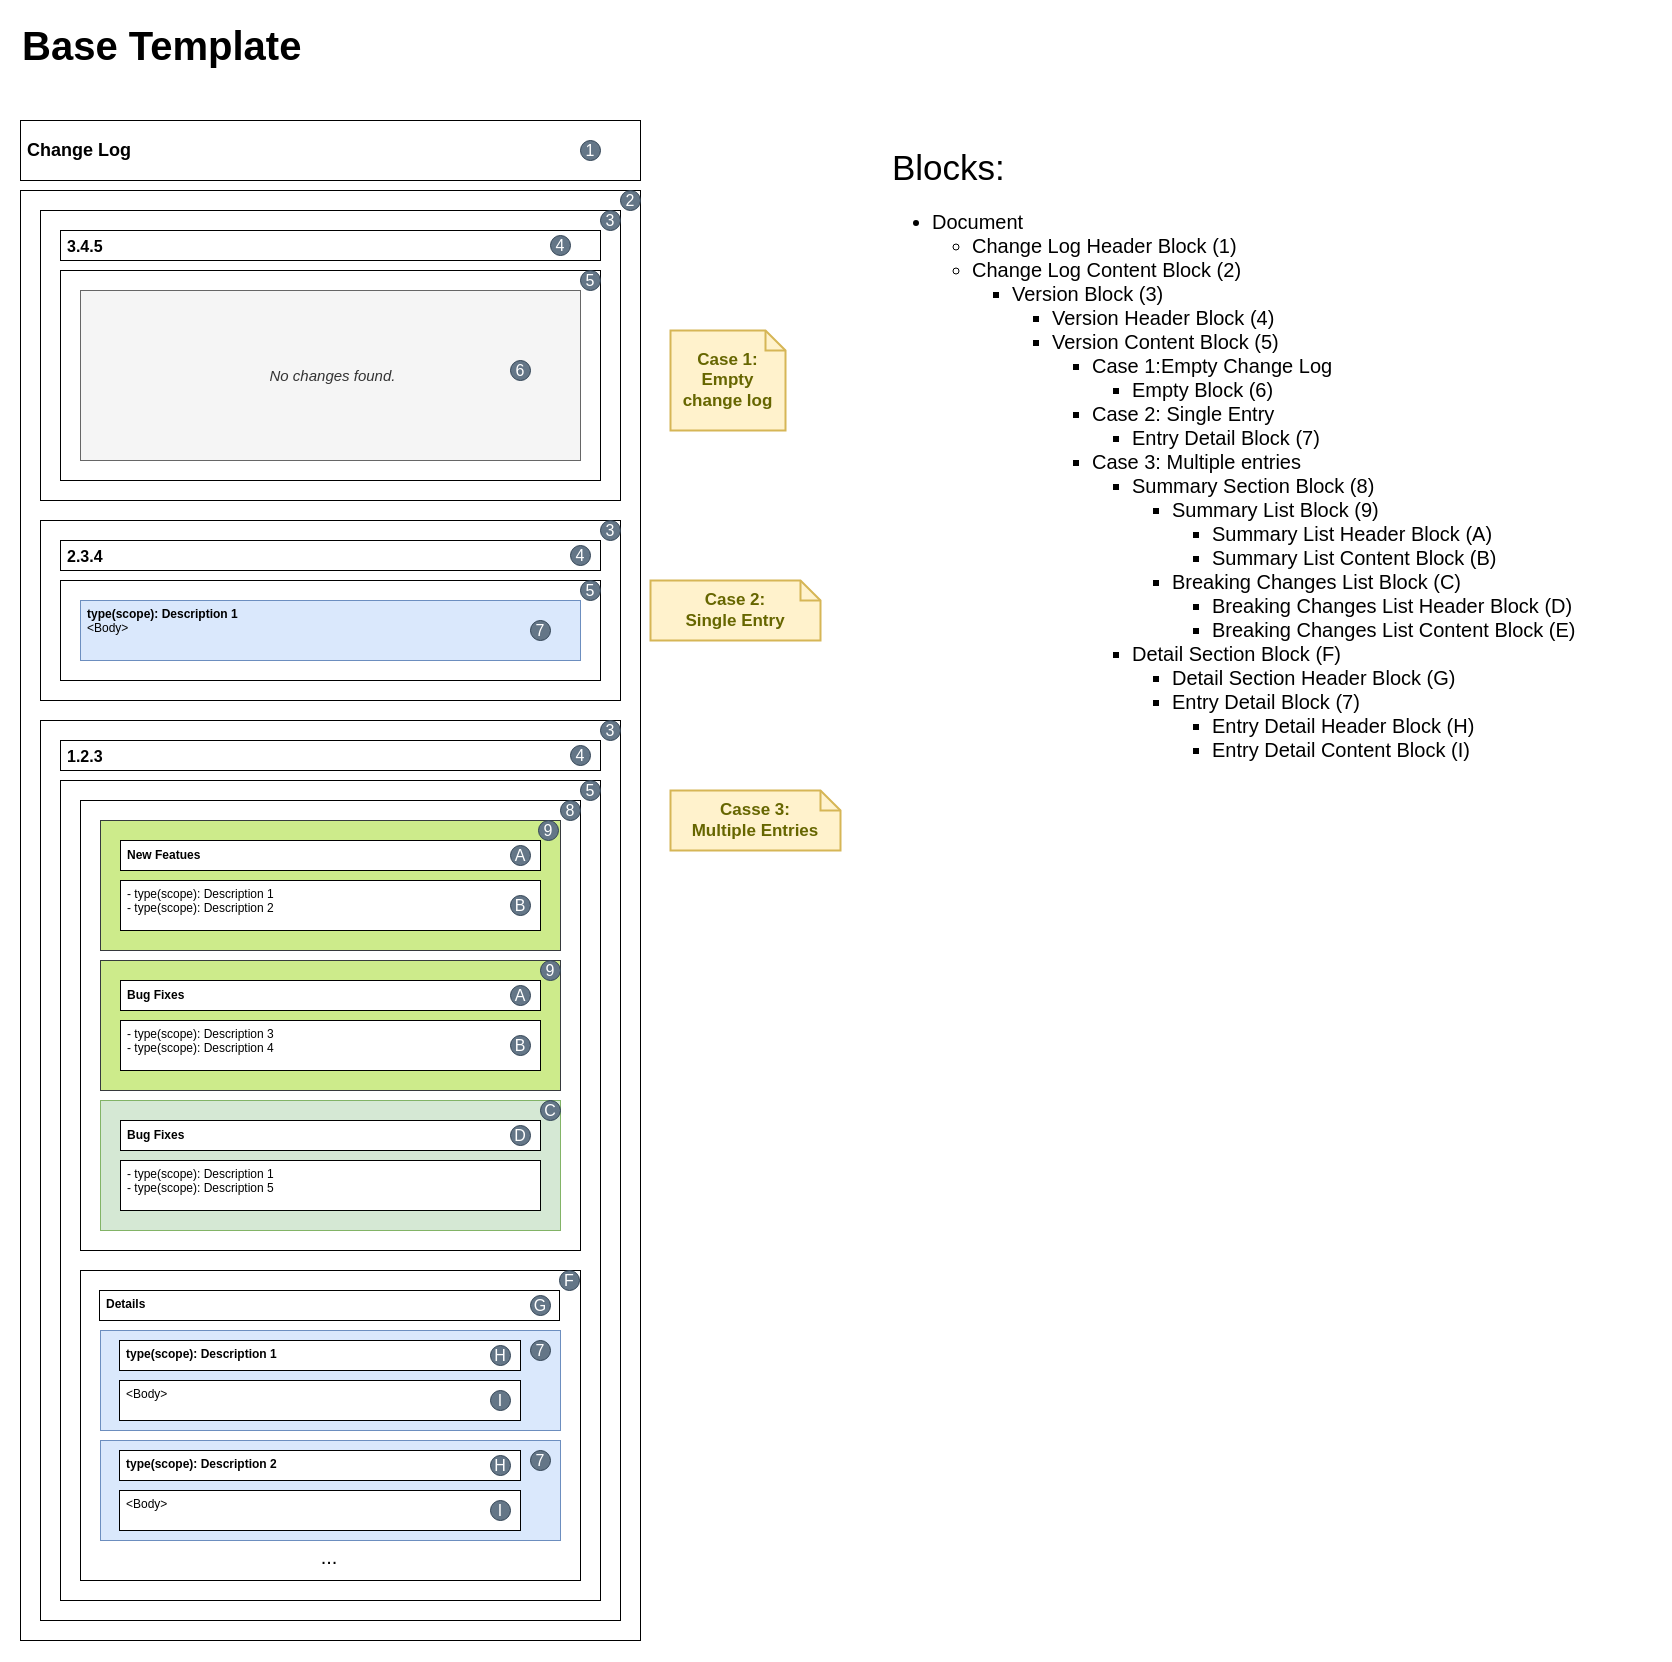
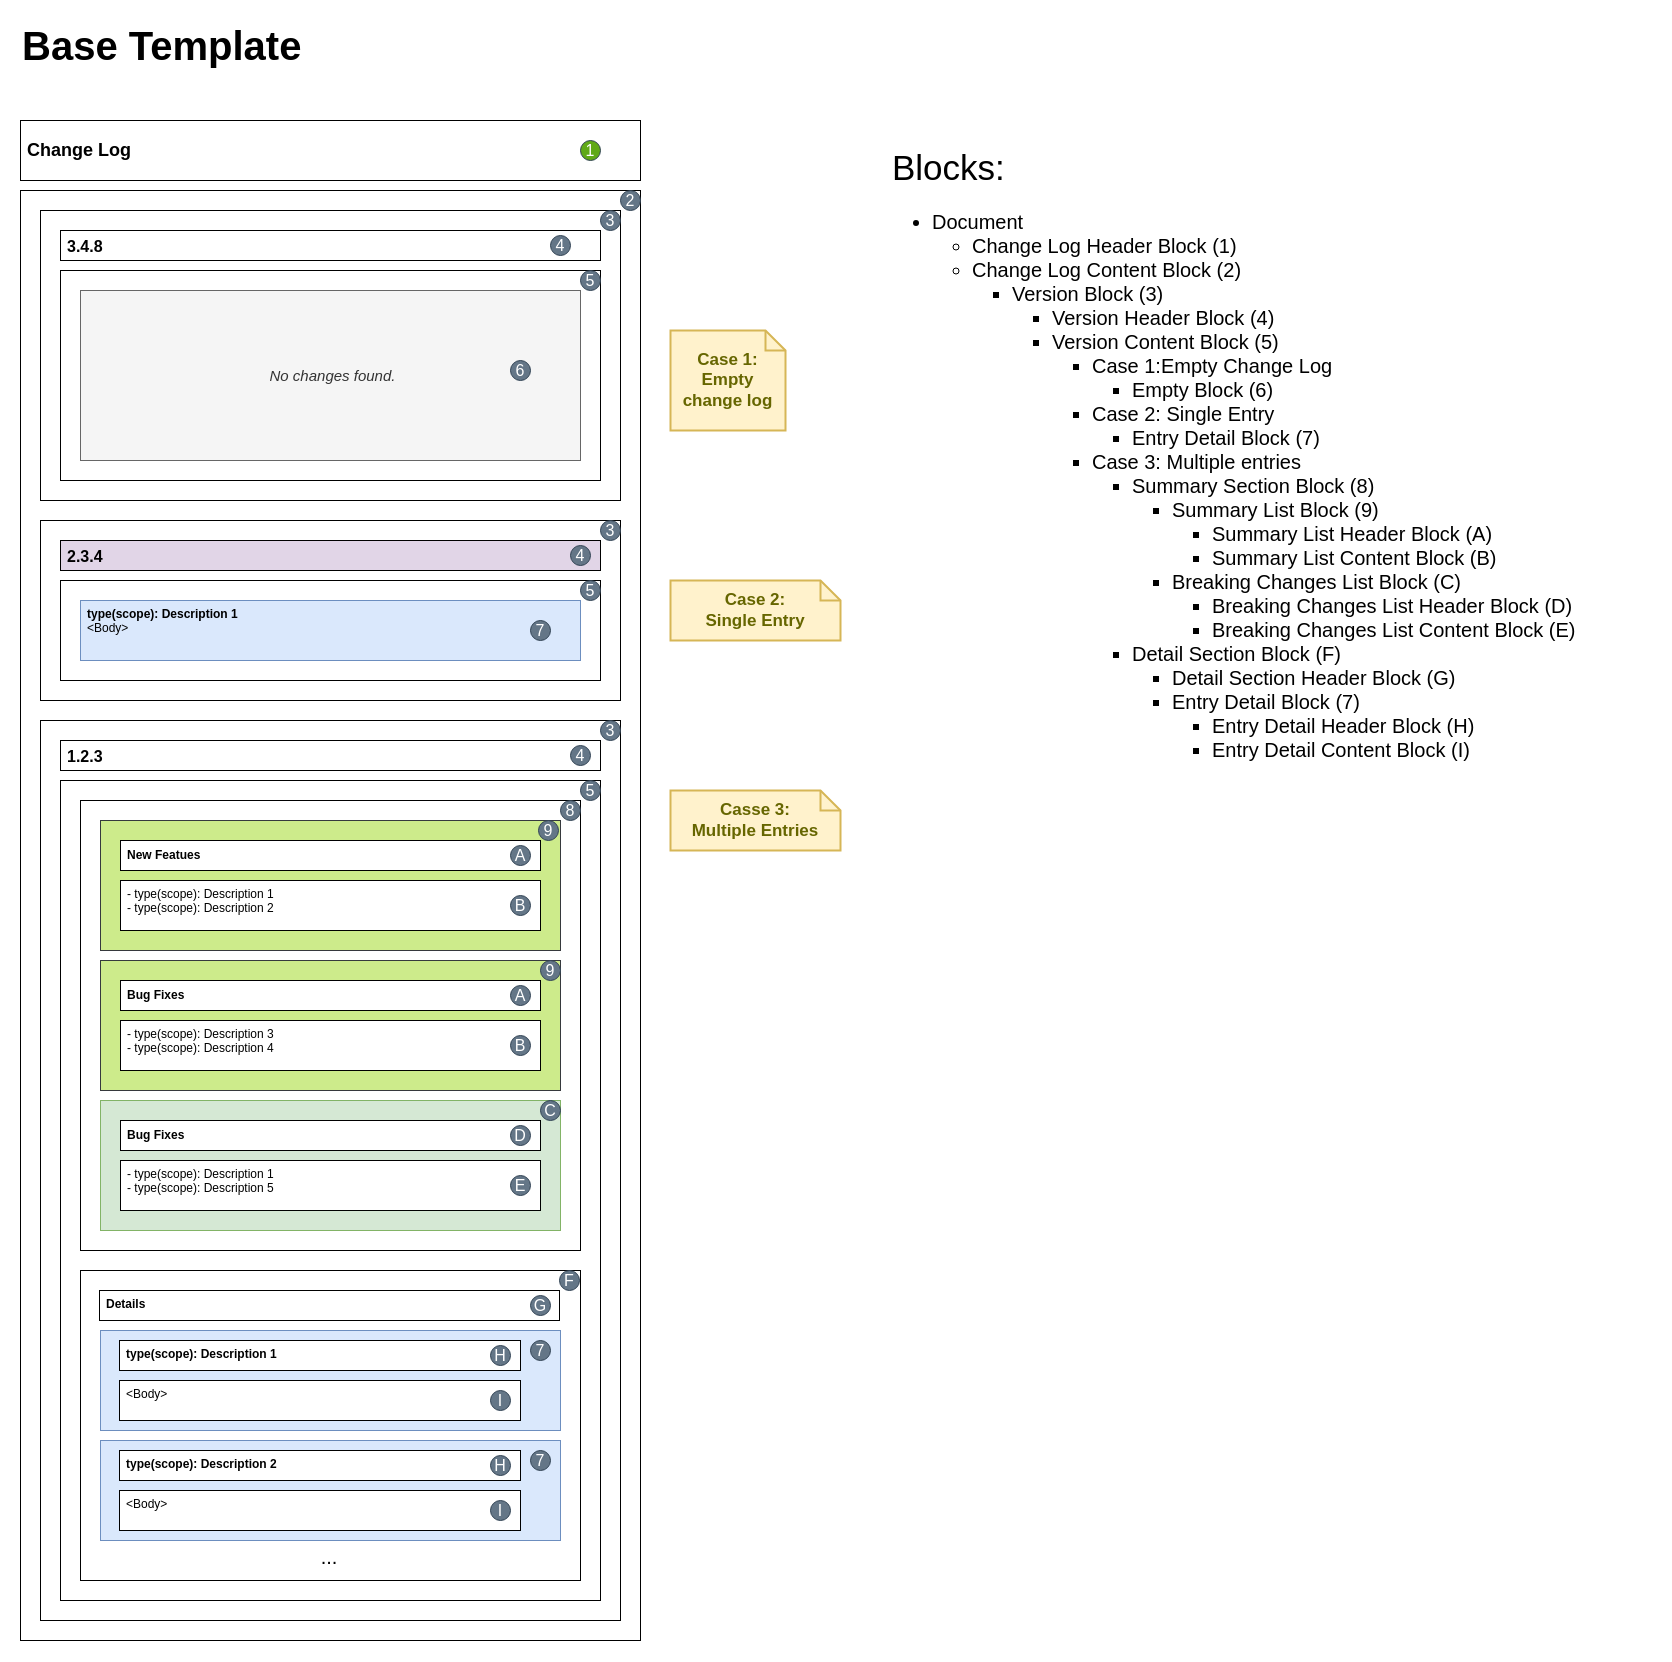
(591, 151) -> (591, 151)
(86, 247) -> (86, 247)
(331, 556) -> (331, 556)
(736, 611) -> (756, 611)
none -> (521, 1186)
